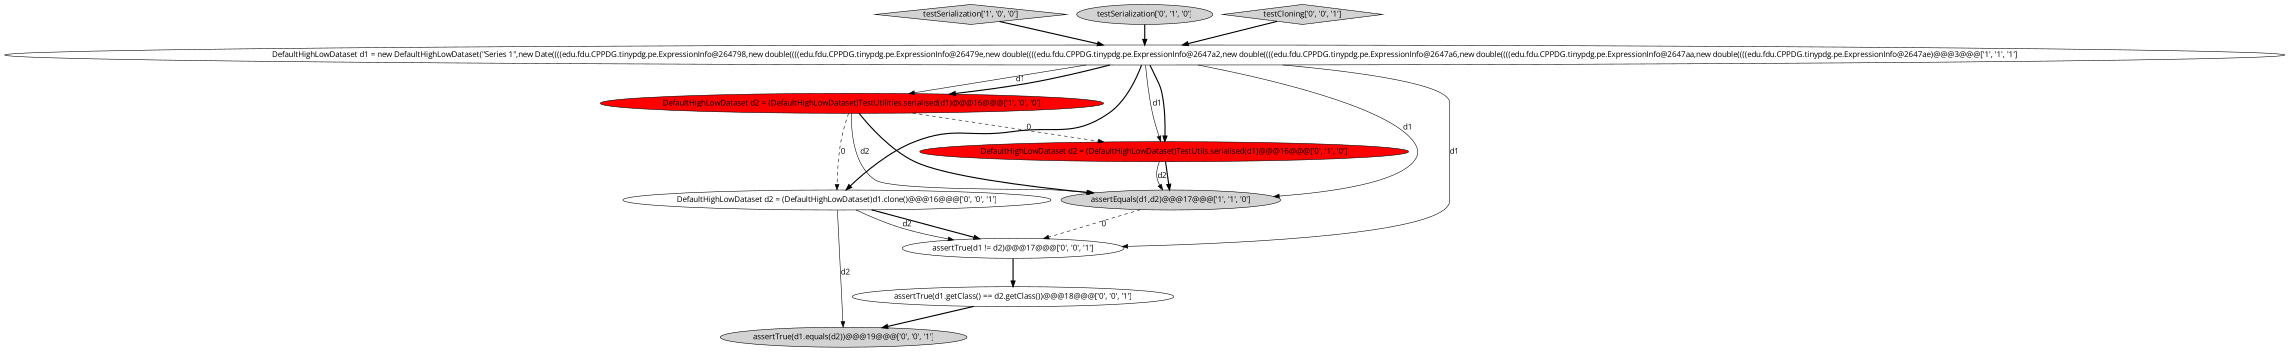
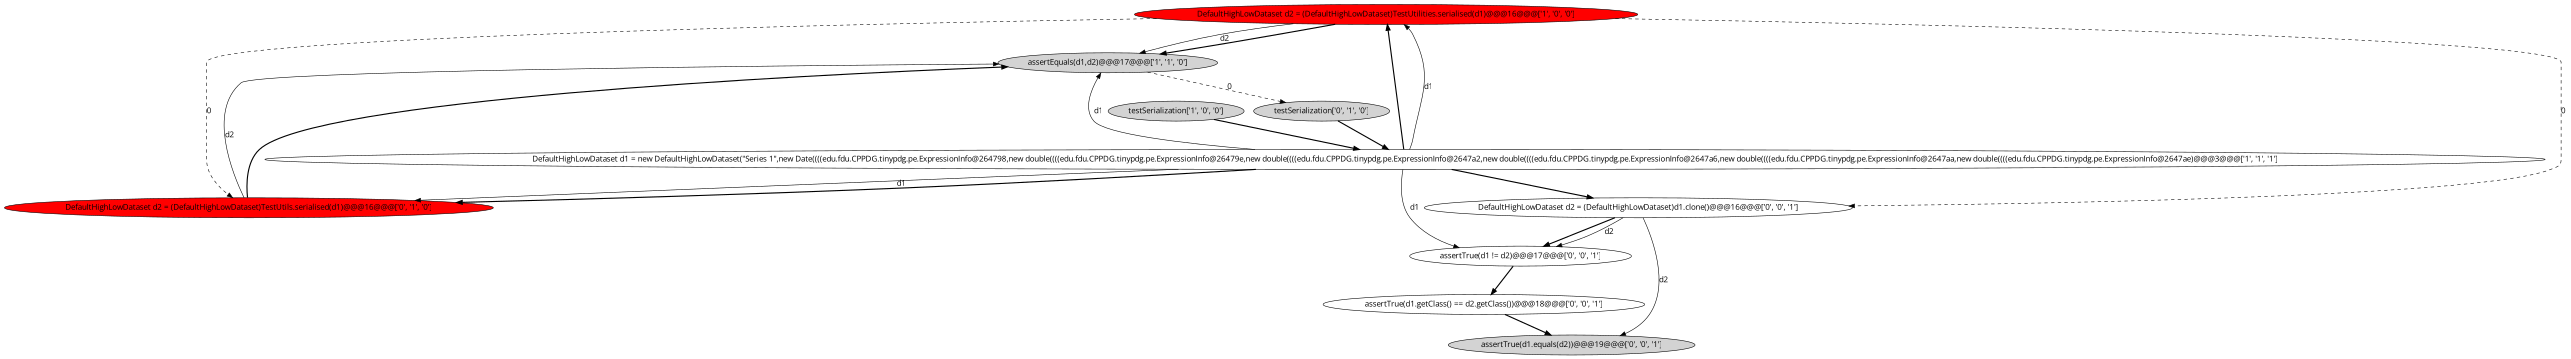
(971, 14) -> (1176, 111)
(1302, 14) -> none
(1095, 223) -> (1214, 87)
